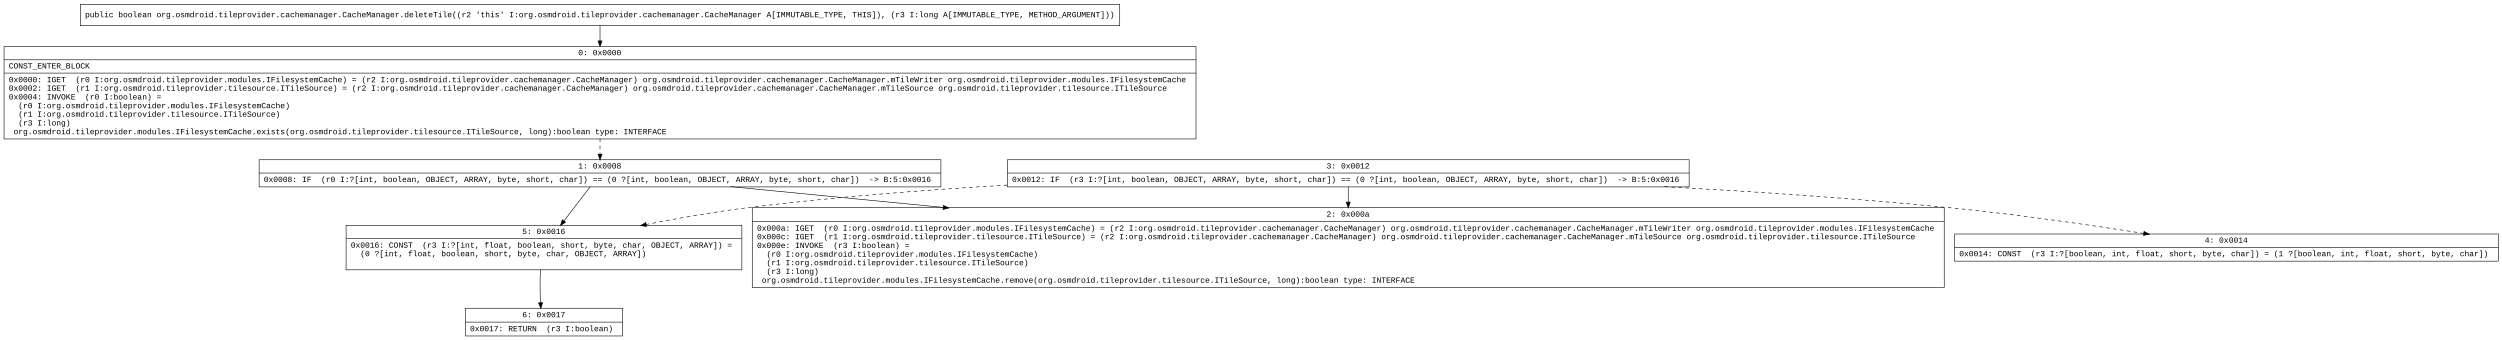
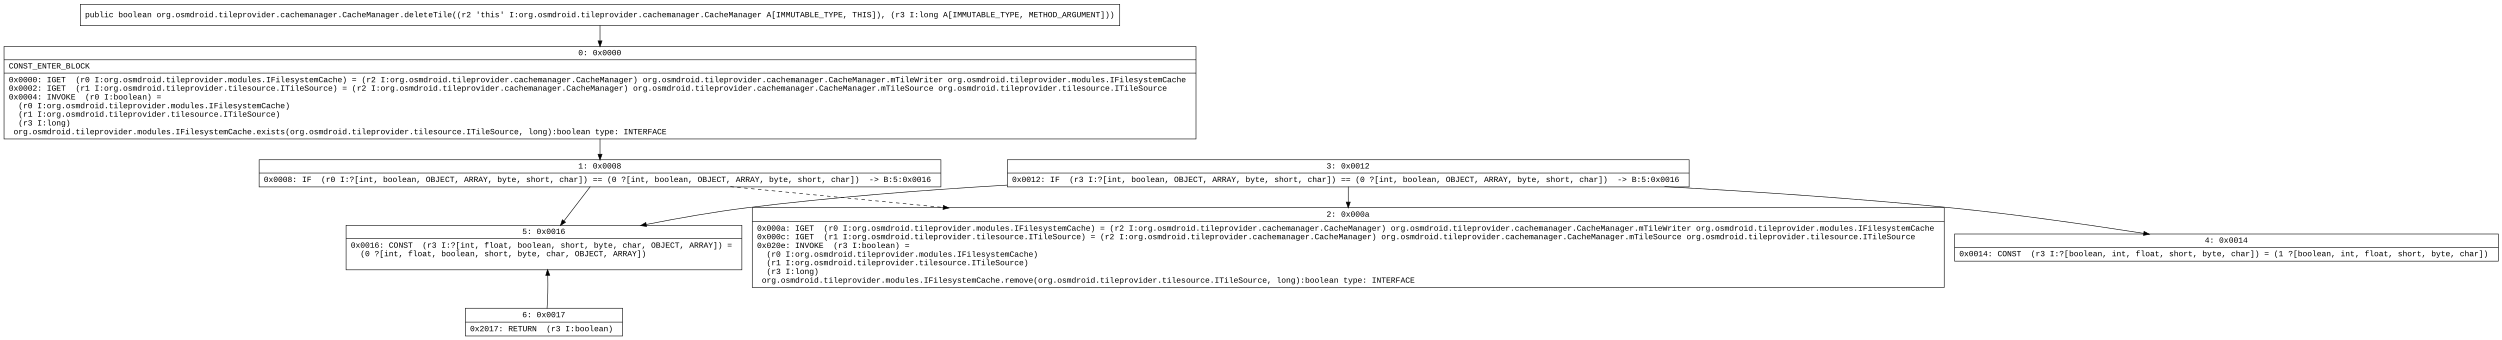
(600, 147) -> (600, 147)
(821, 195) -> (821, 195)
(817, 200) -> (817, 200)
(1905, 204) -> (1905, 204)
(836, 246) -> (836, 246)
(540, 286) -> (548, 292)
(544, 329) -> (544, 329)
